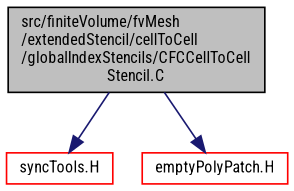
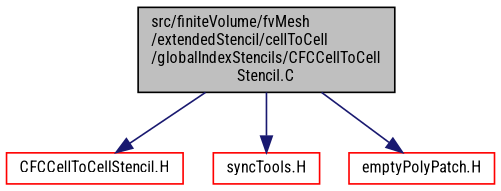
none -> (95, 168)
